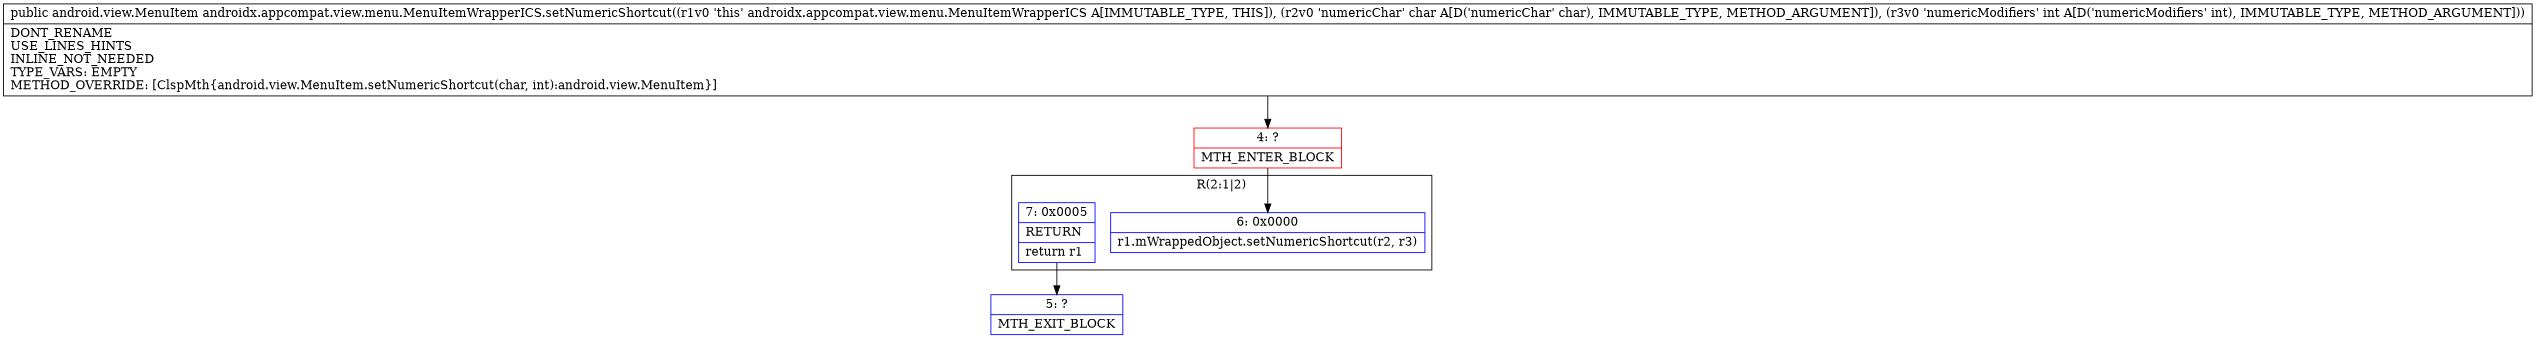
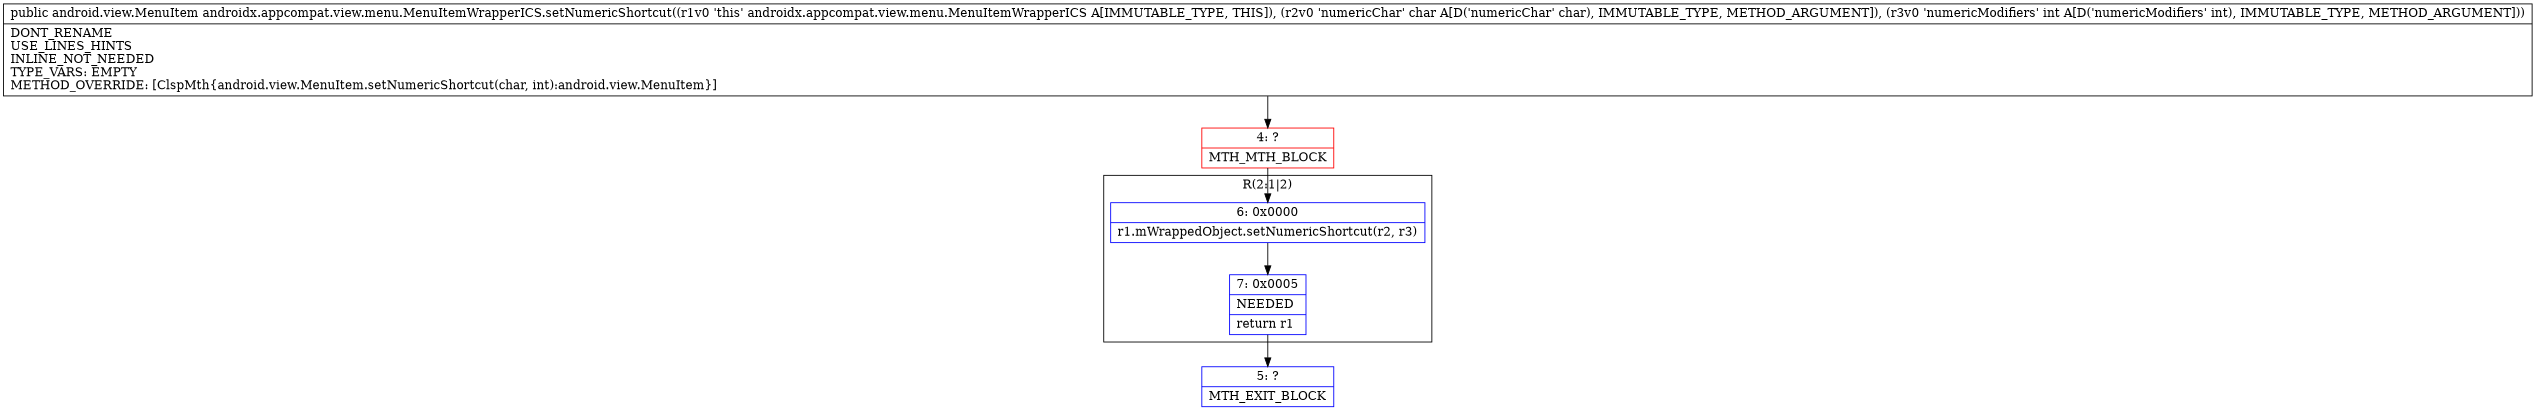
(1268, 158) -> (1268, 158)
(1054, 232) -> (1266, 304)
none -> (1268, 254)
